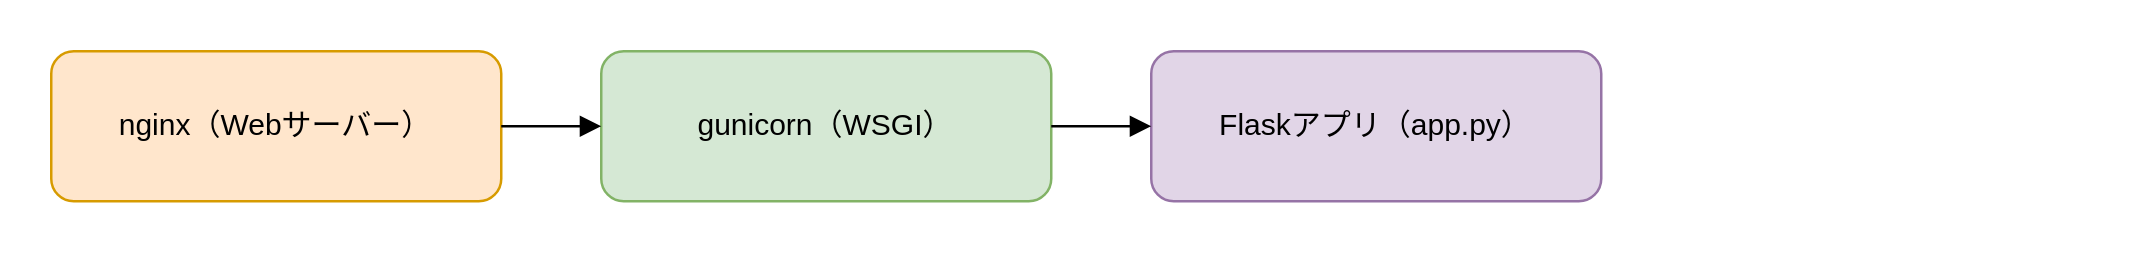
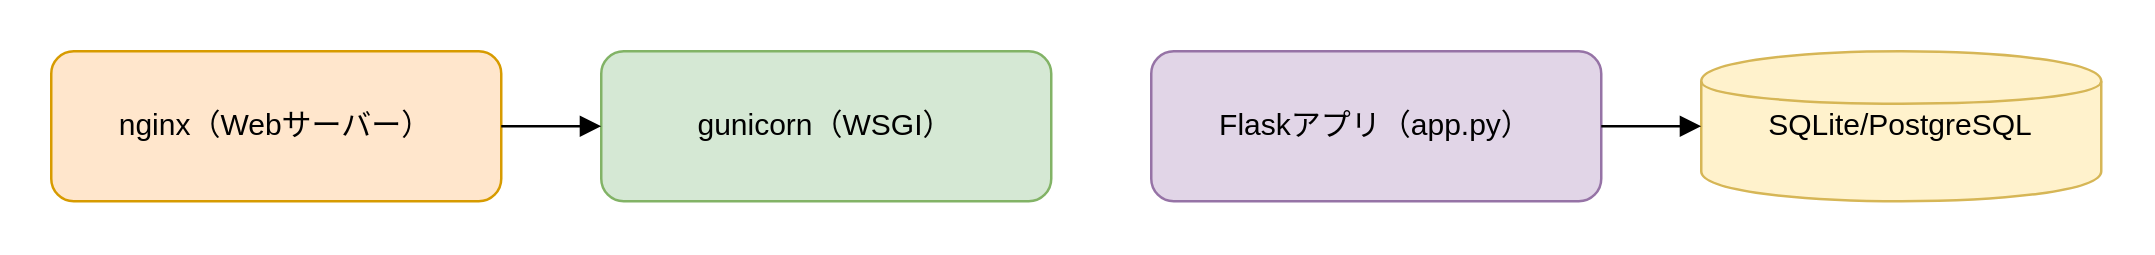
(1091, 126) -> none
none -> (1641, 126)
none -> (1901, 126)
